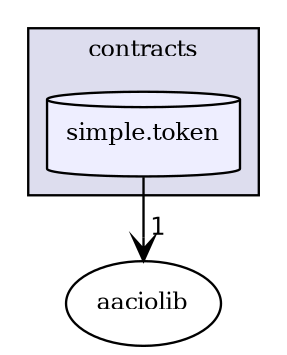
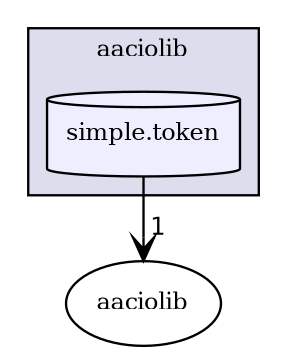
(144, 51) -> (144, 51)
